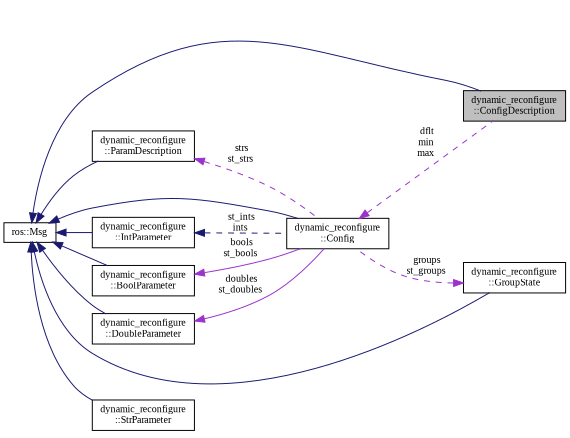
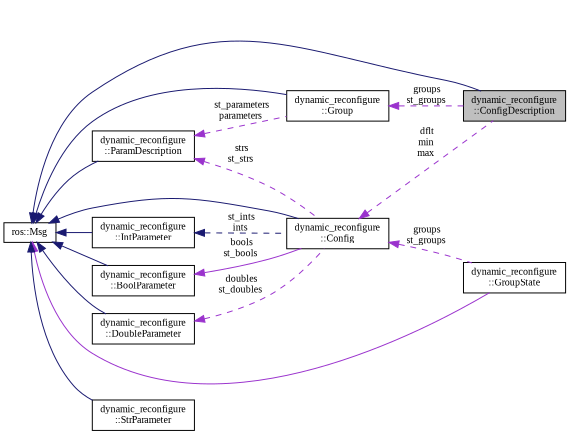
none -> (338, 106)
(401, 275) -> (436, 253)
(271, 294) -> (271, 294)
(237, 382) -> (237, 382)
